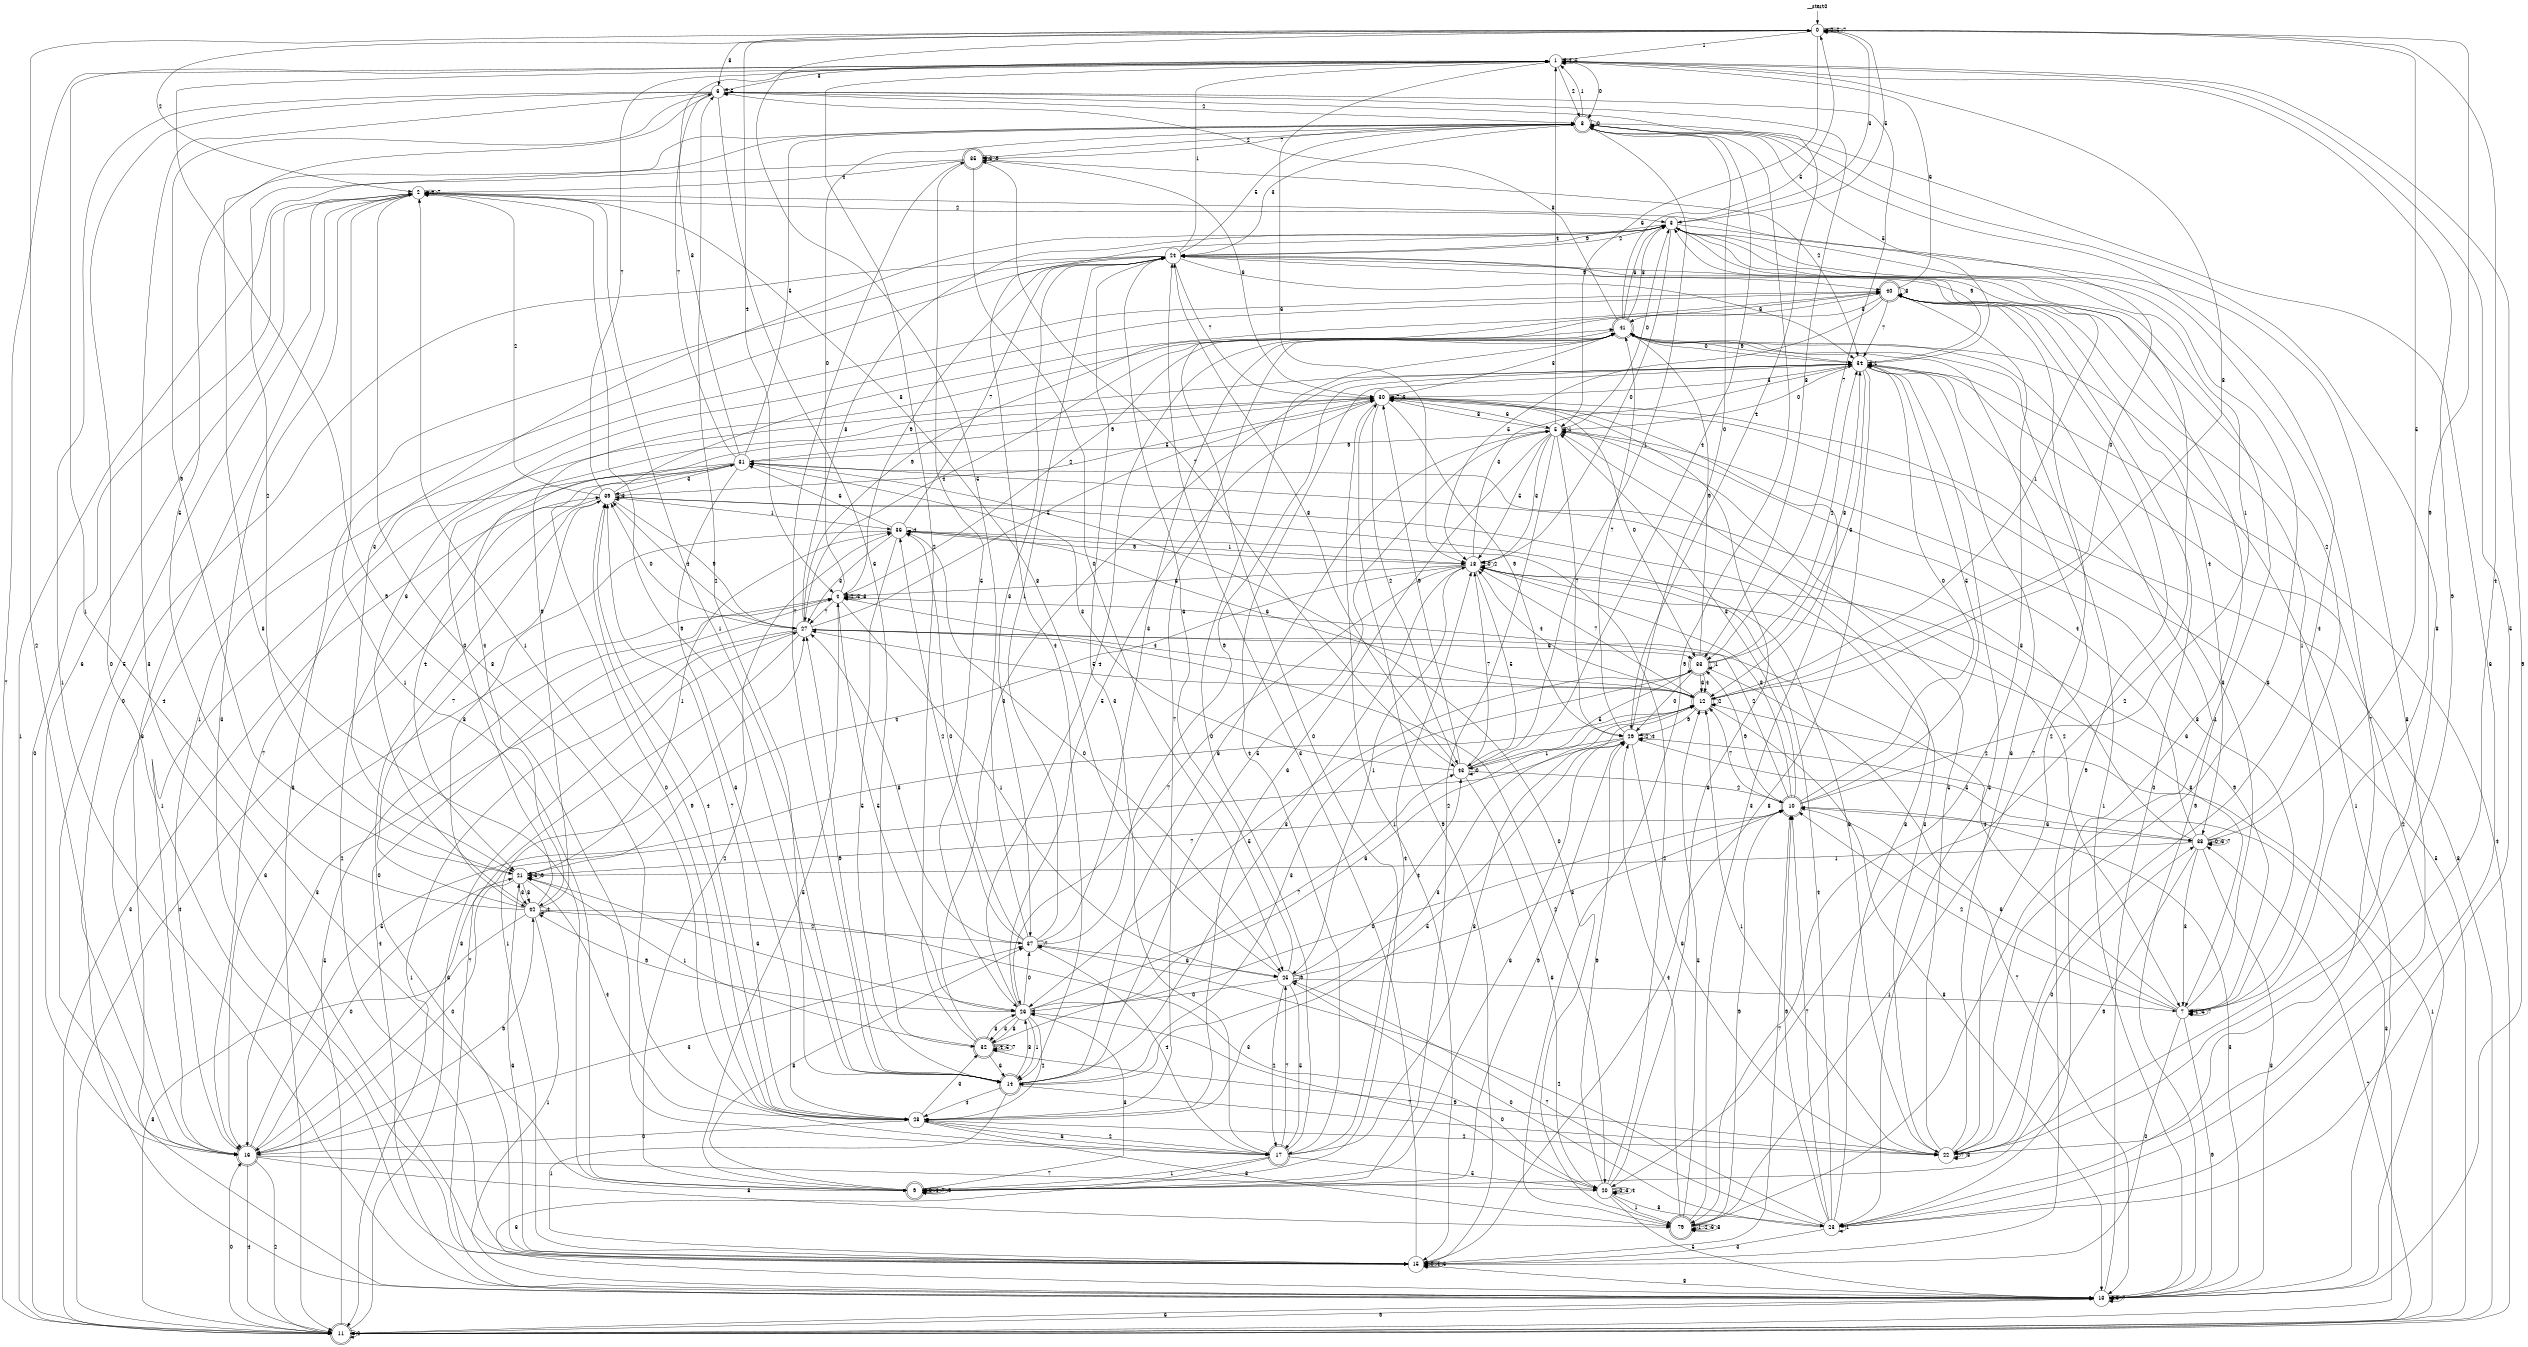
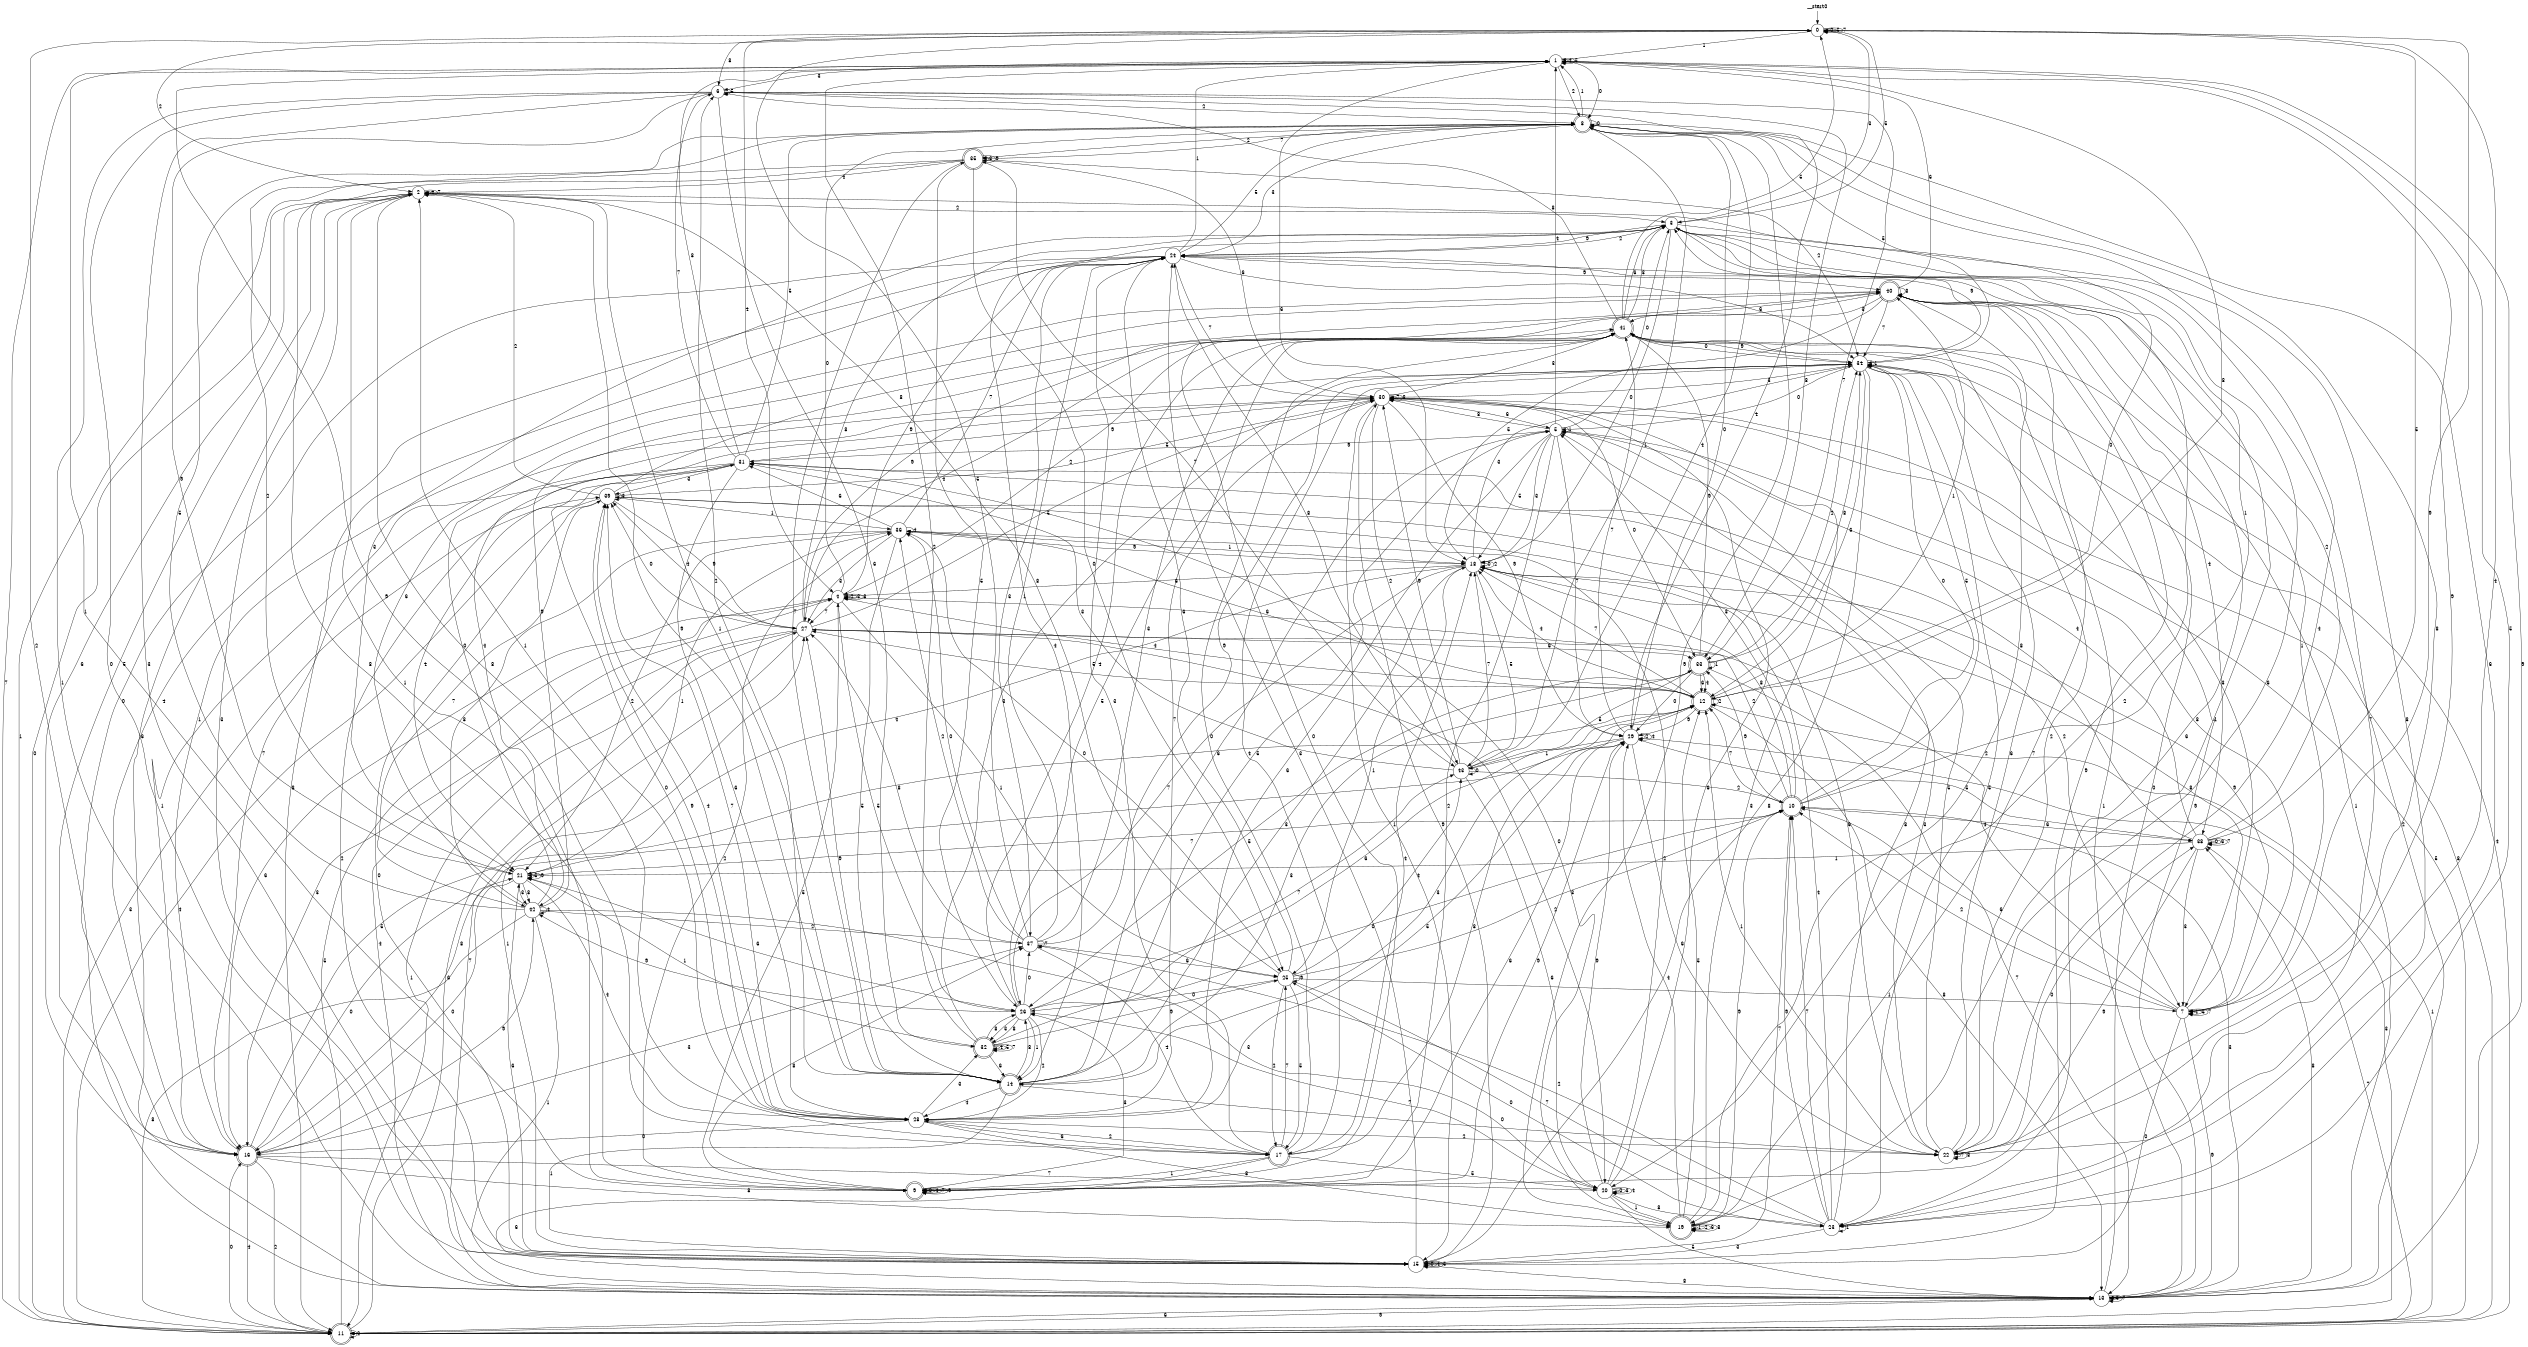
(755, 75) -> none
(1652, 210) -> none
(2098, 331) -> (1928, 544)
none -> (661, 631)
(279, 666) -> (294, 562)
(1463, 1106) -> (1127, 1015)
(2264, 1130) -> (2311, 1150)
(1681, 1228) -> (1681, 1228)
